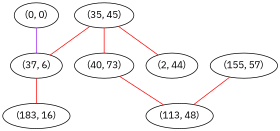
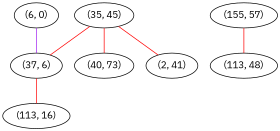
(36, 15) -> (36, 15)
(172, 66) -> (172, 66)
(142, 91) -> none
(36, 116) -> (36, 116)
